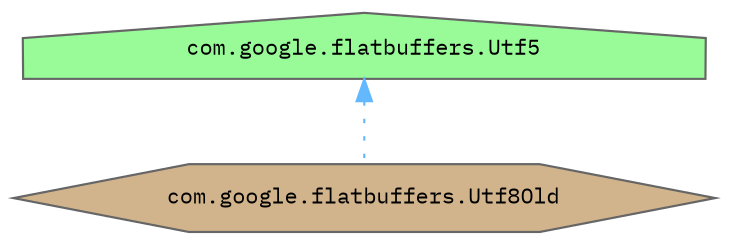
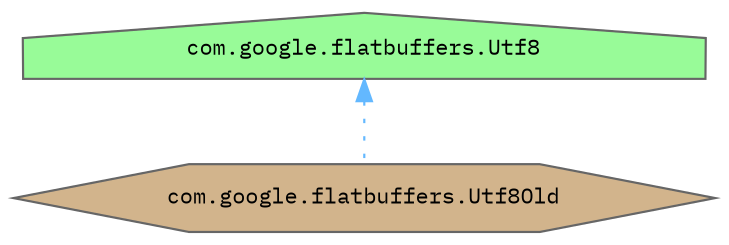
(364, 49) -> (364, 49)
